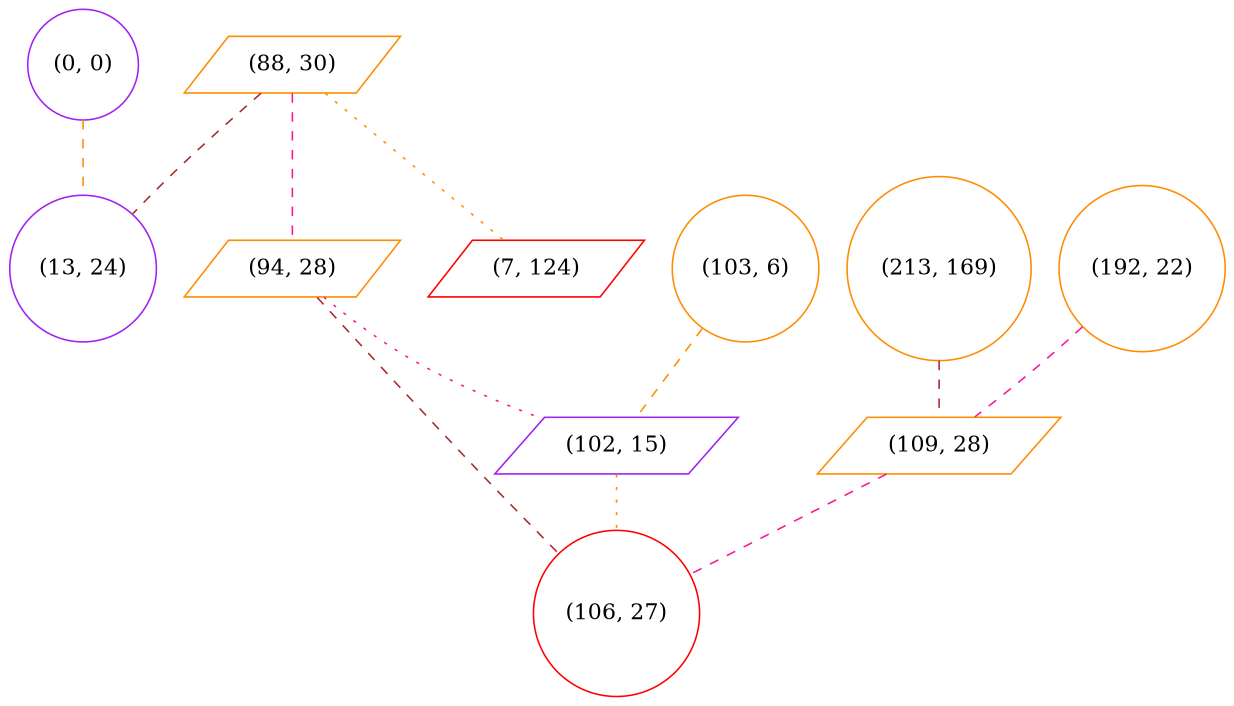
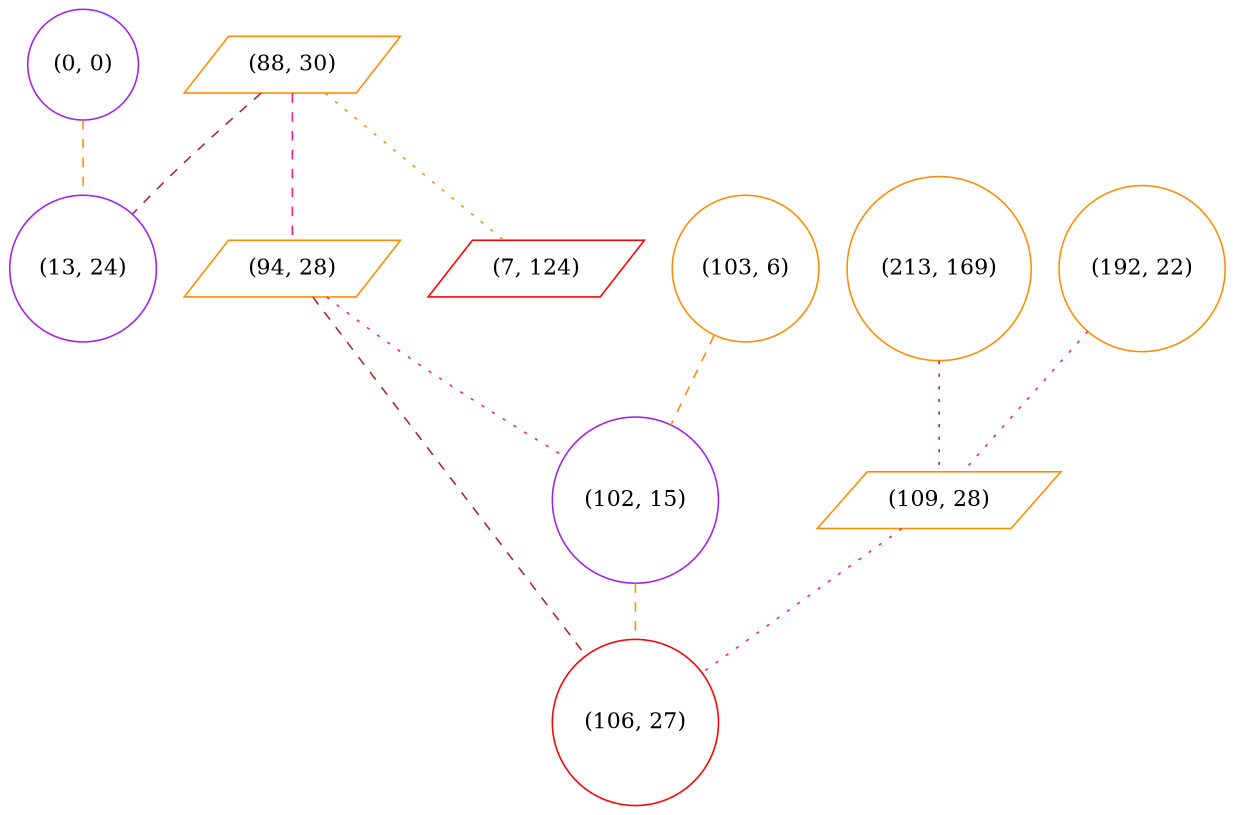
(1030, 373) -> (1025, 402)
(939, 389) -> (939, 416)
(617, 446) -> (635, 500)
(617, 502) -> (635, 611)
(788, 524) -> (802, 601)
